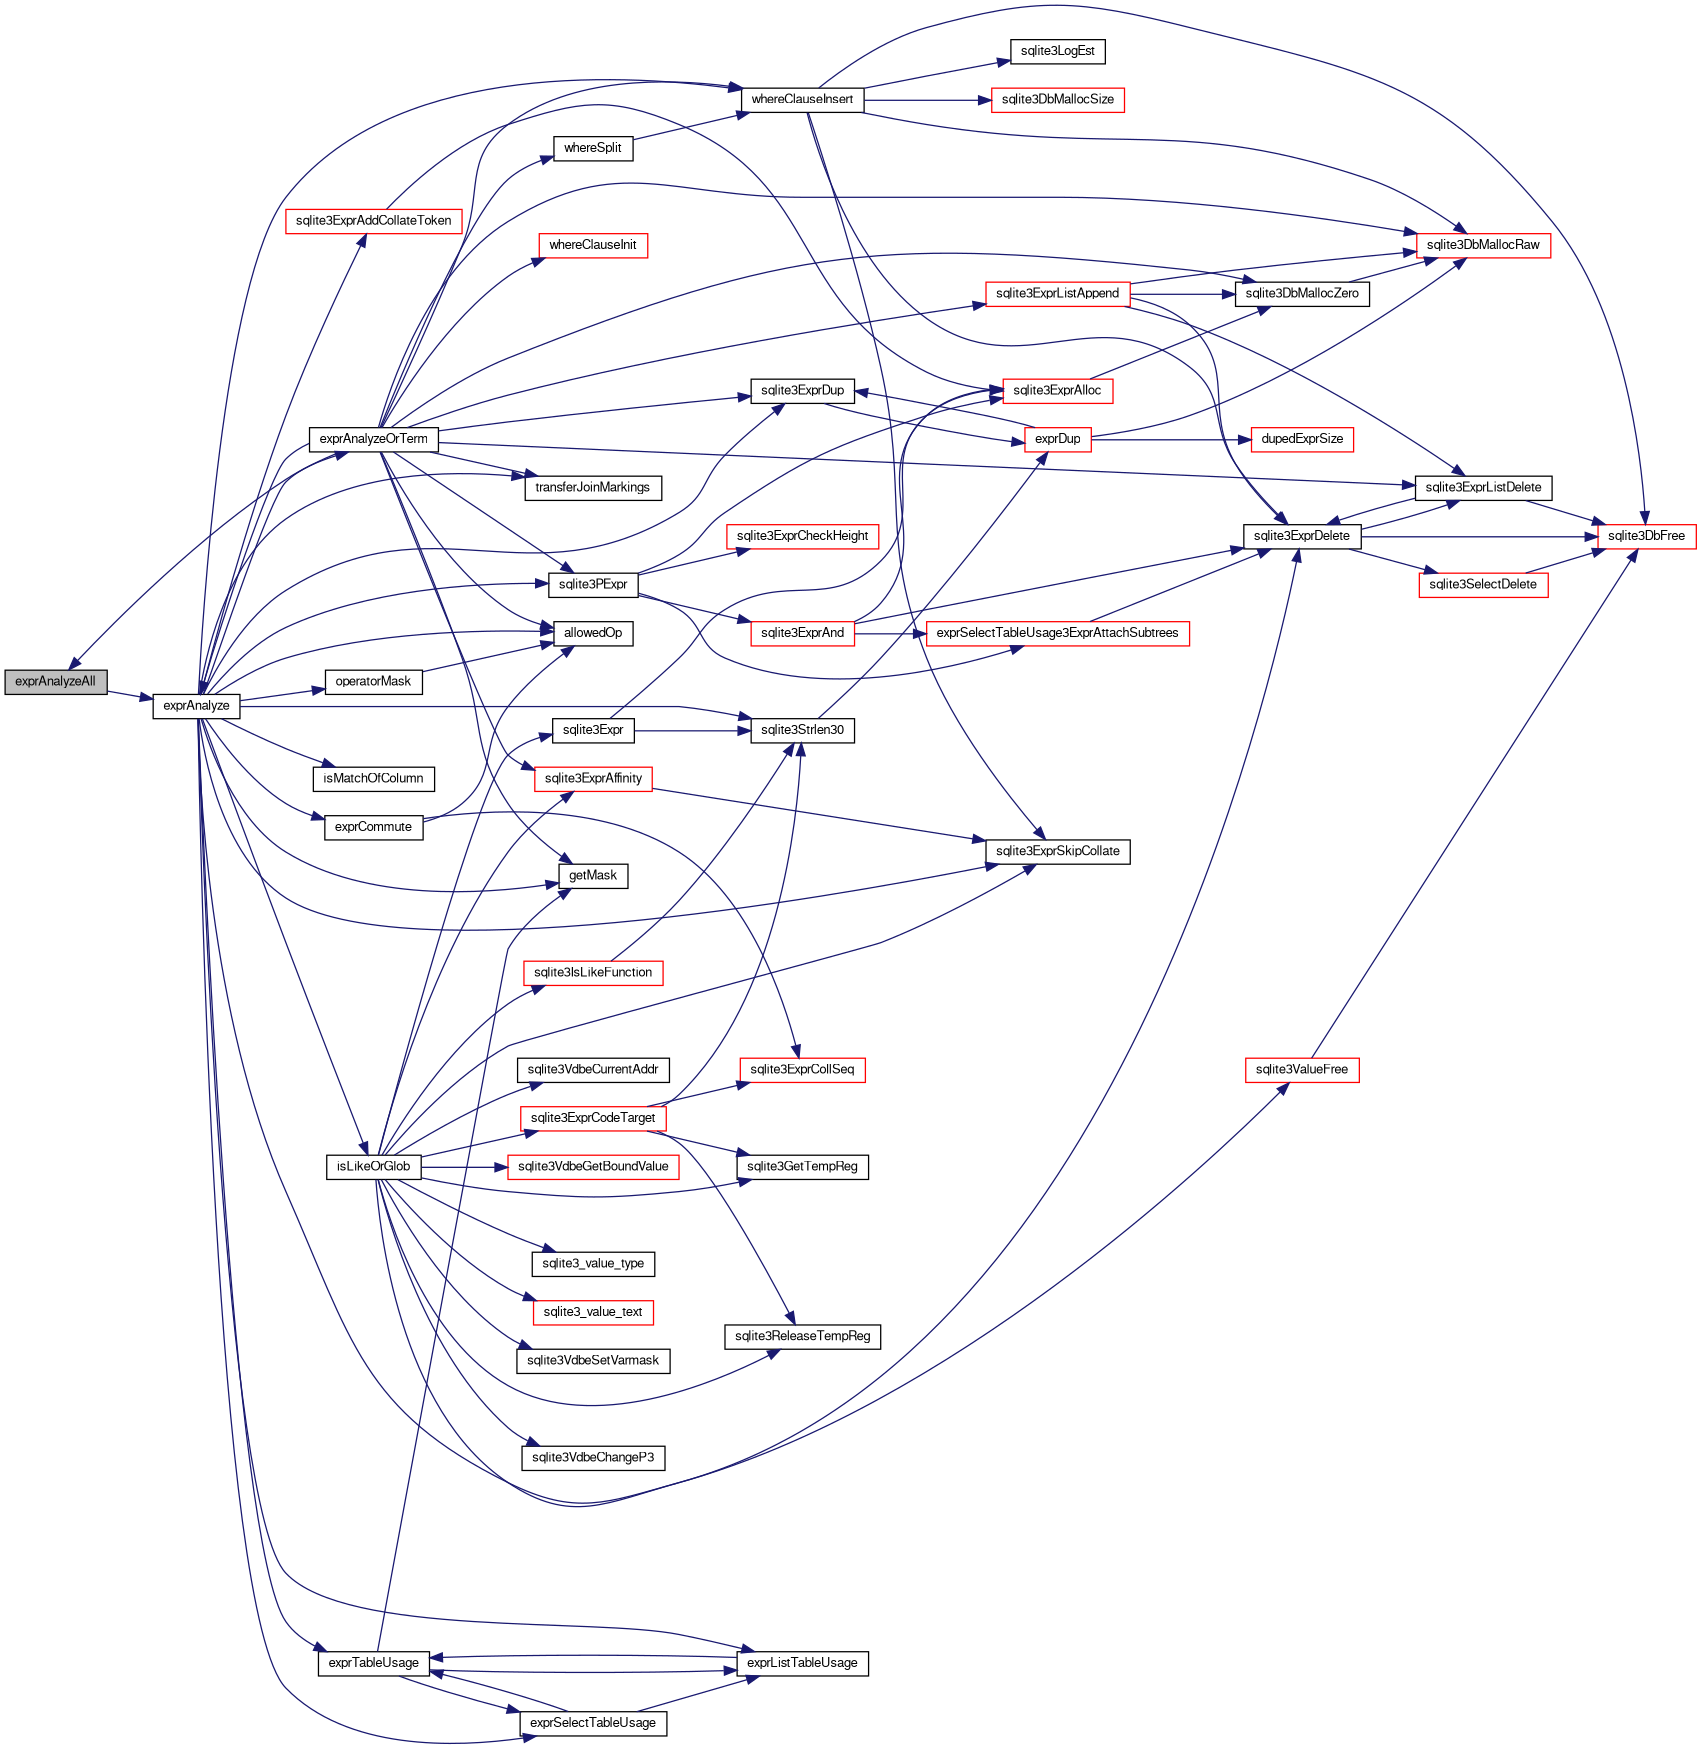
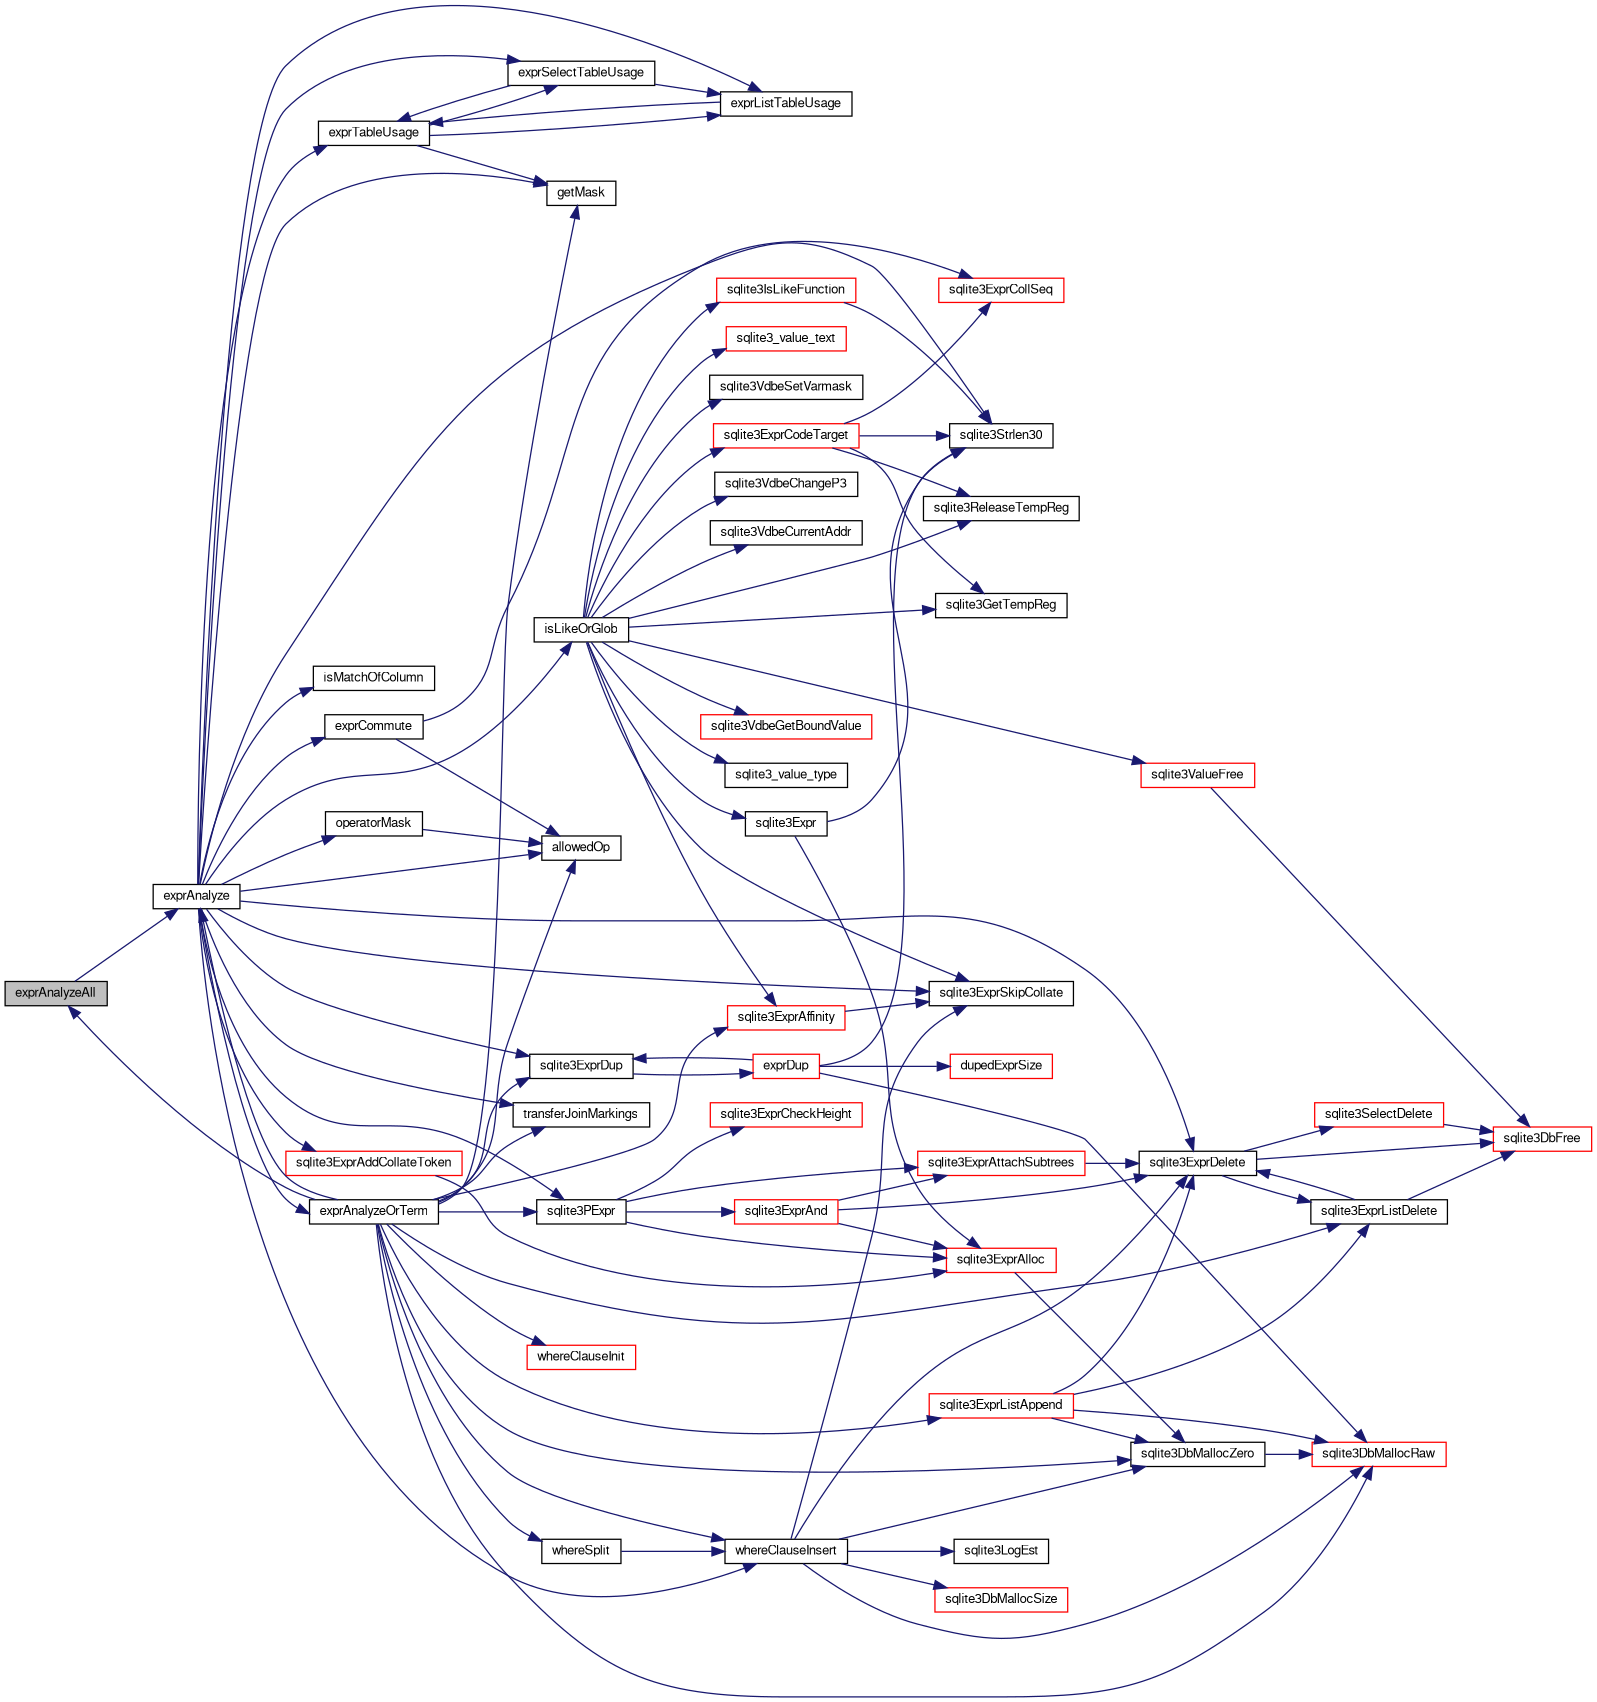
(1353, 72) -> (986, 1504)
(935, 596) -> (900, 787)
(1058, 634) -> (1001, 1163)
